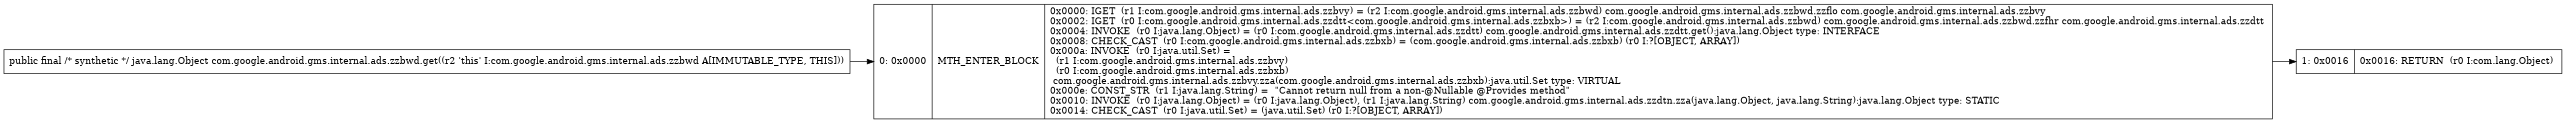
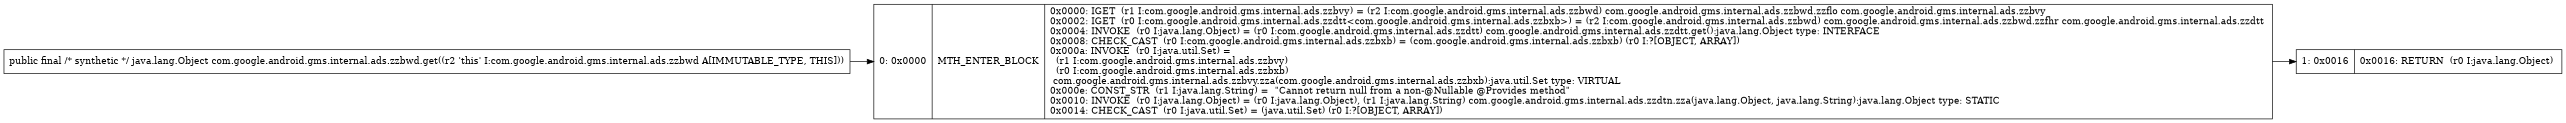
(2458, 61) -> (2458, 61)
